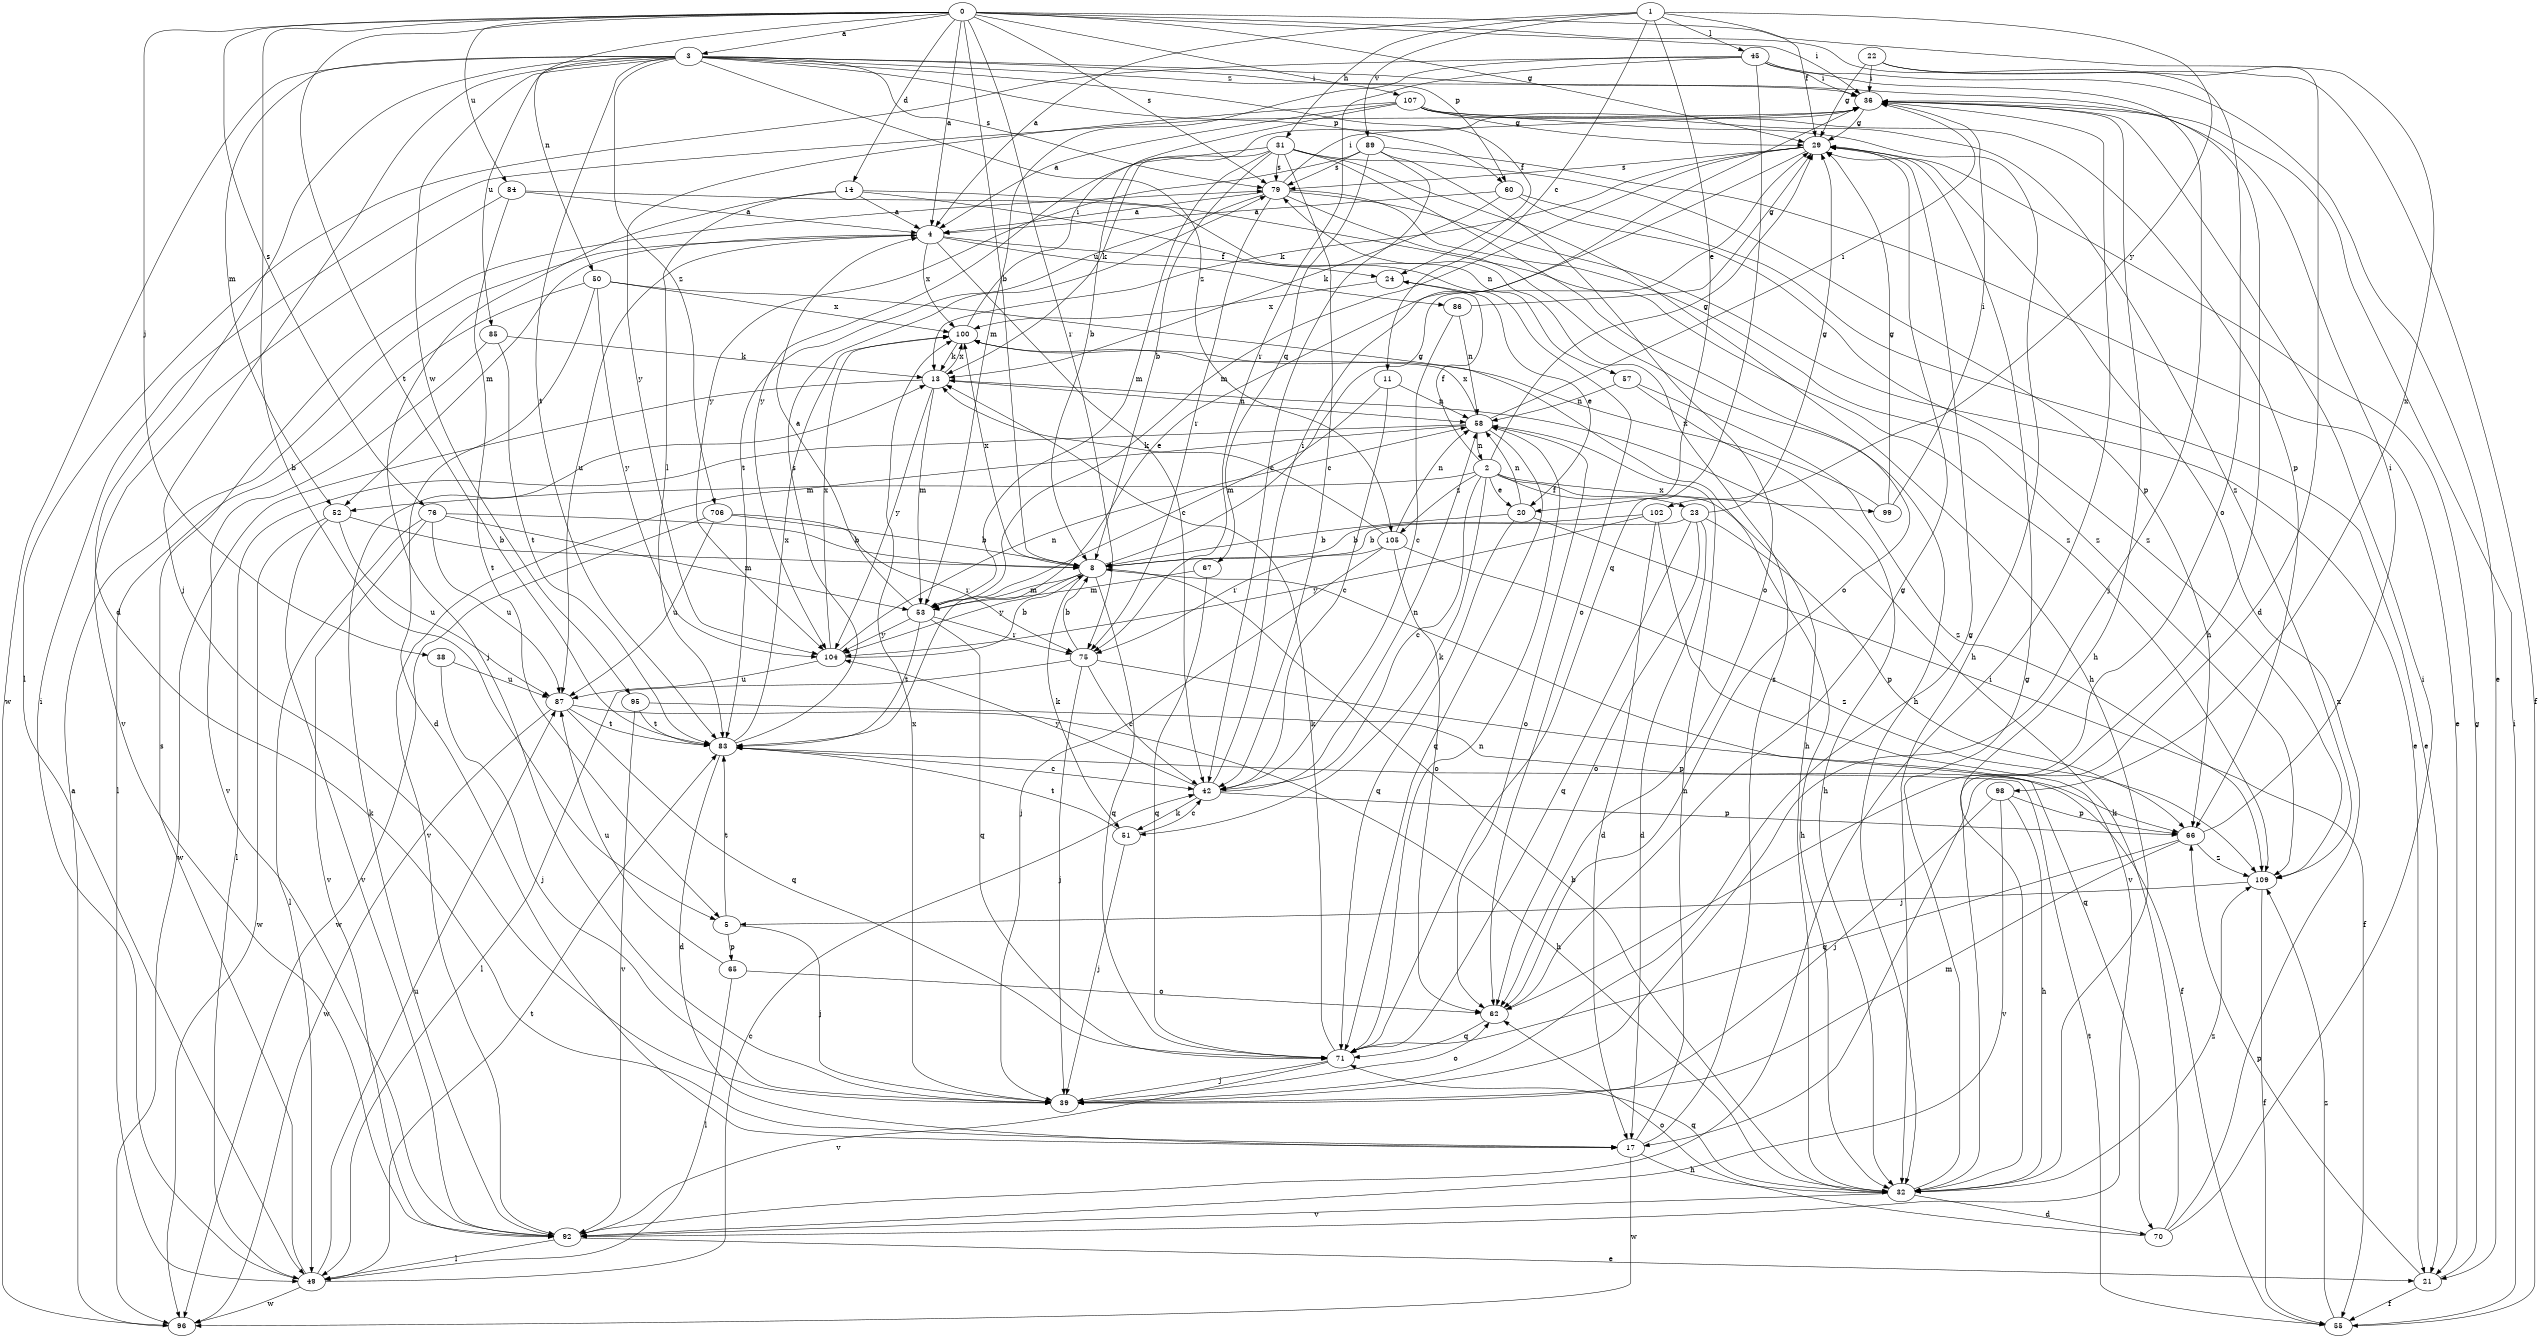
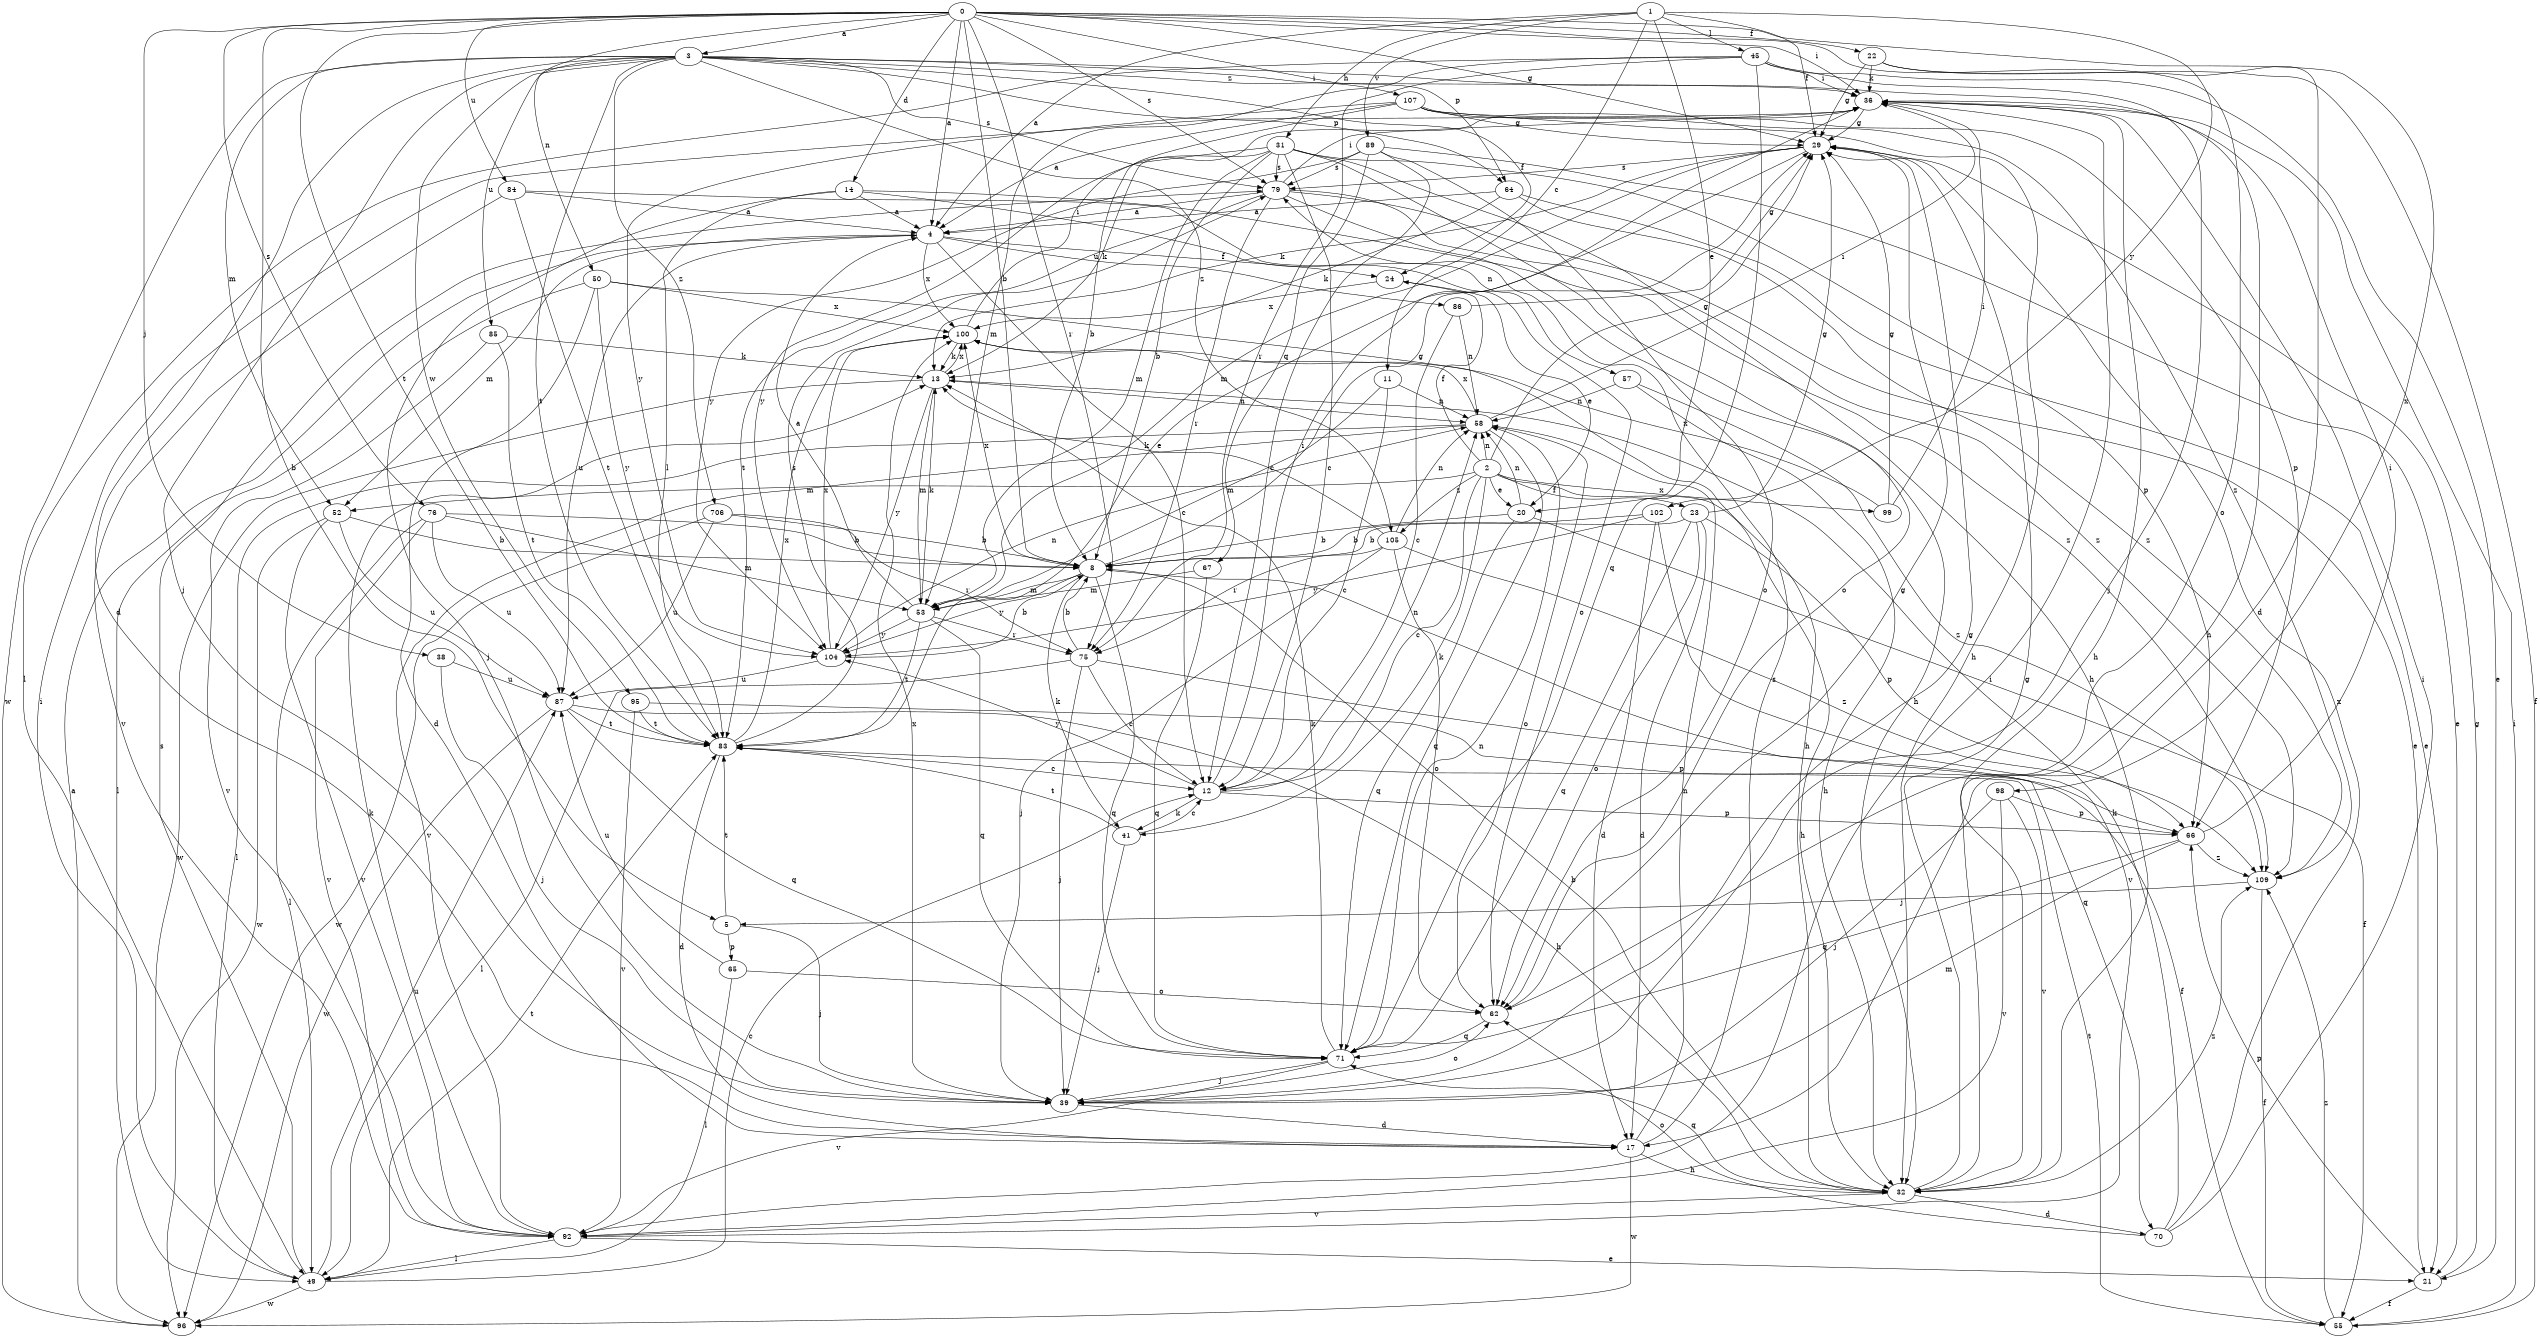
none -> (1394, 21)
(1871, 79) -> (1871, 79)
(1509, 190) -> (1509, 190)
(1477, 444) -> (1485, 449)
none -> (928, 499)
(497, 590) -> (604, 471)
(1207, 791) -> (1207, 791)
(1126, 836) -> (1126, 836)
(2044, 992) -> (2044, 992)
none -> (1345, 1126)
